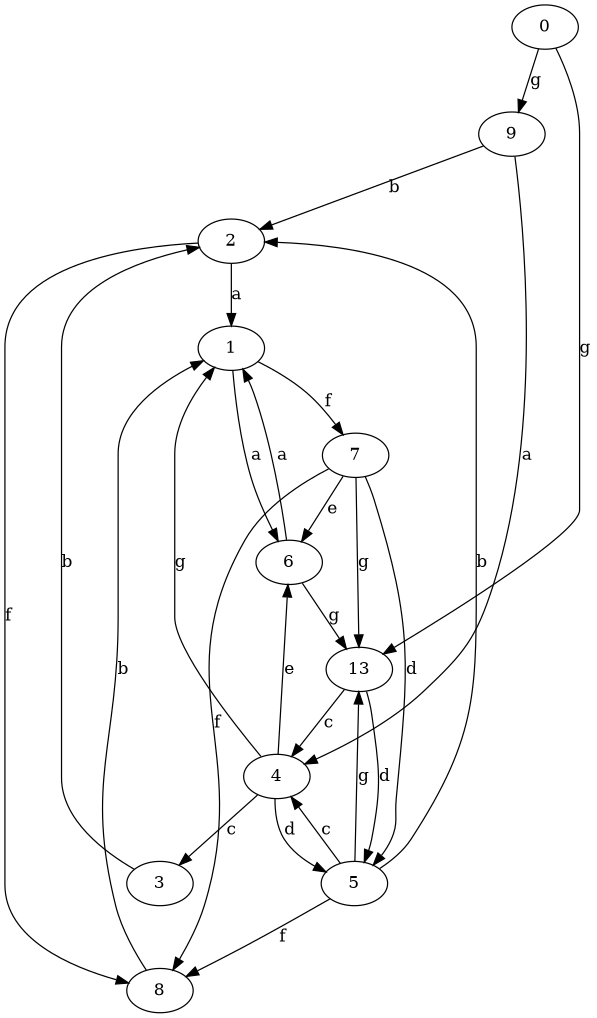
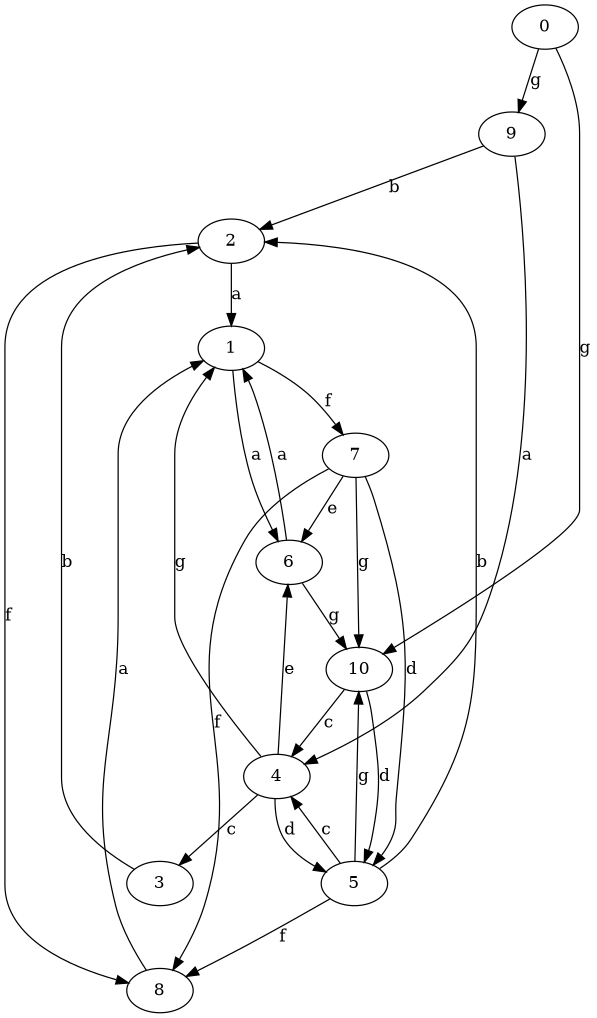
(124, 669) -> (124, 669)
(359, 669) -> (359, 669)
